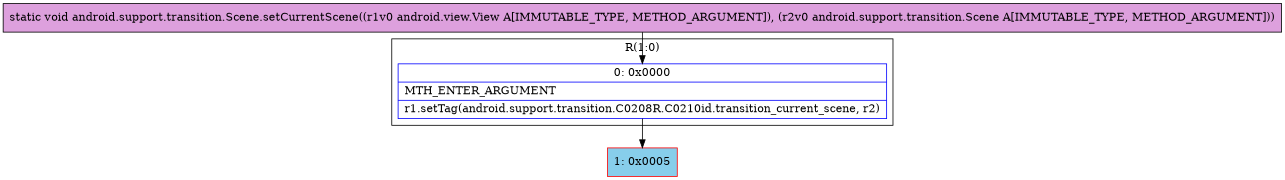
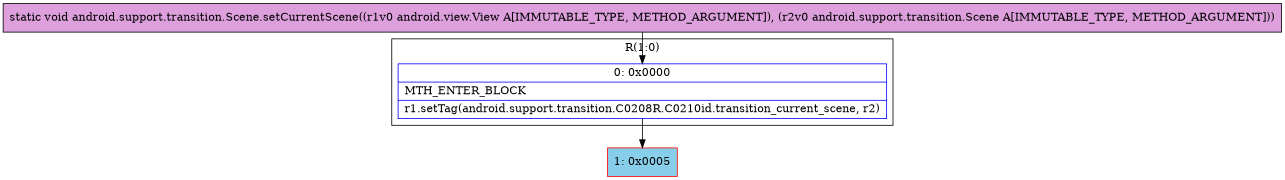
(480, 91) -> (466, 91)
